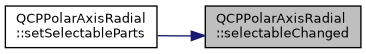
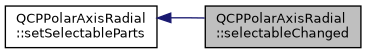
(174, 36) -> (188, 18)
